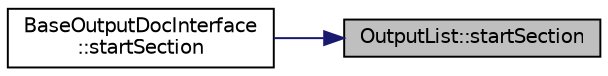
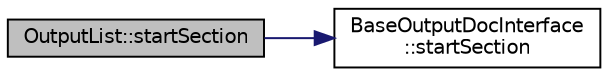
(299, 38) -> (290, 38)
